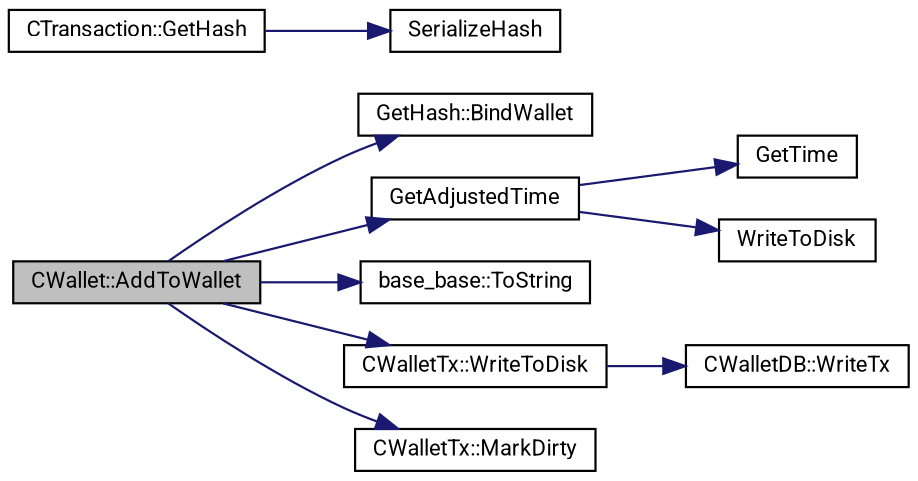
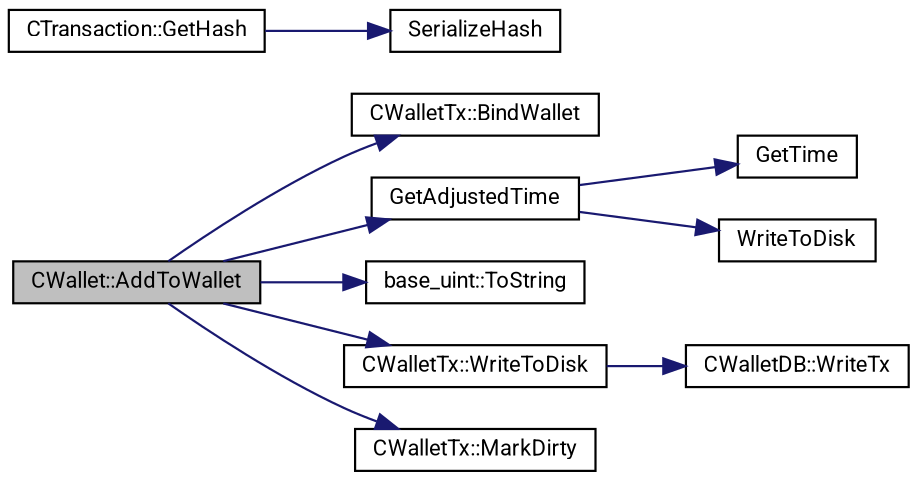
(475, 115) -> (475, 115)
(475, 282) -> (475, 282)
